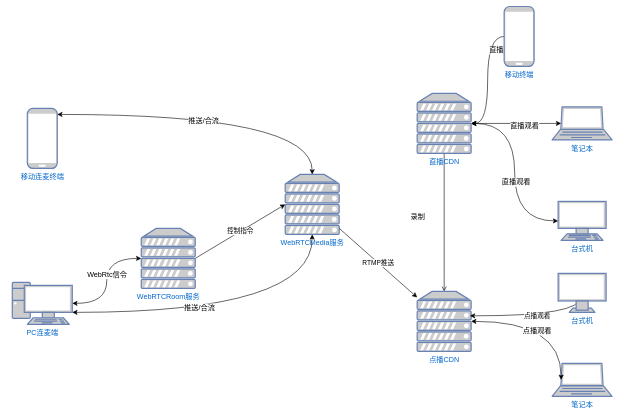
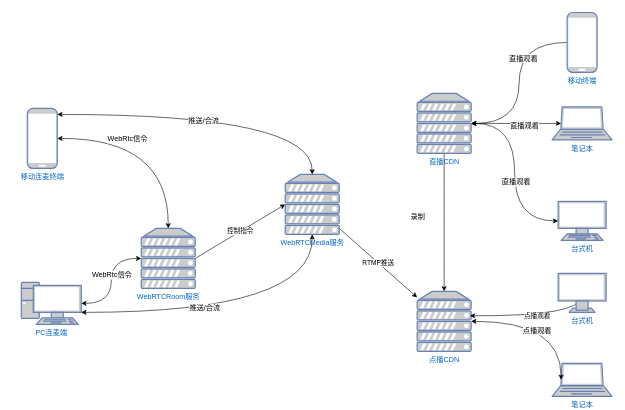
(519, 36) -> (582, 42)
none -> (136, 156)
(444, 287) -> (444, 285)
(42, 303) -> (51, 303)
